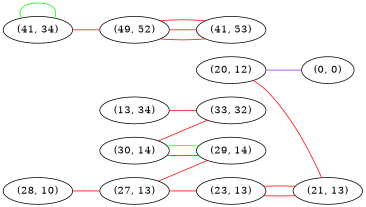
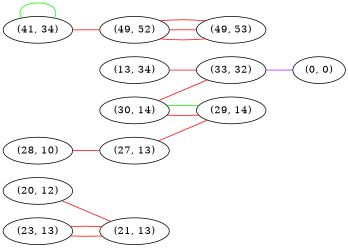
(231, 30) -> (231, 30)
(284, 70) -> (279, 70)
(183, 191) -> none
